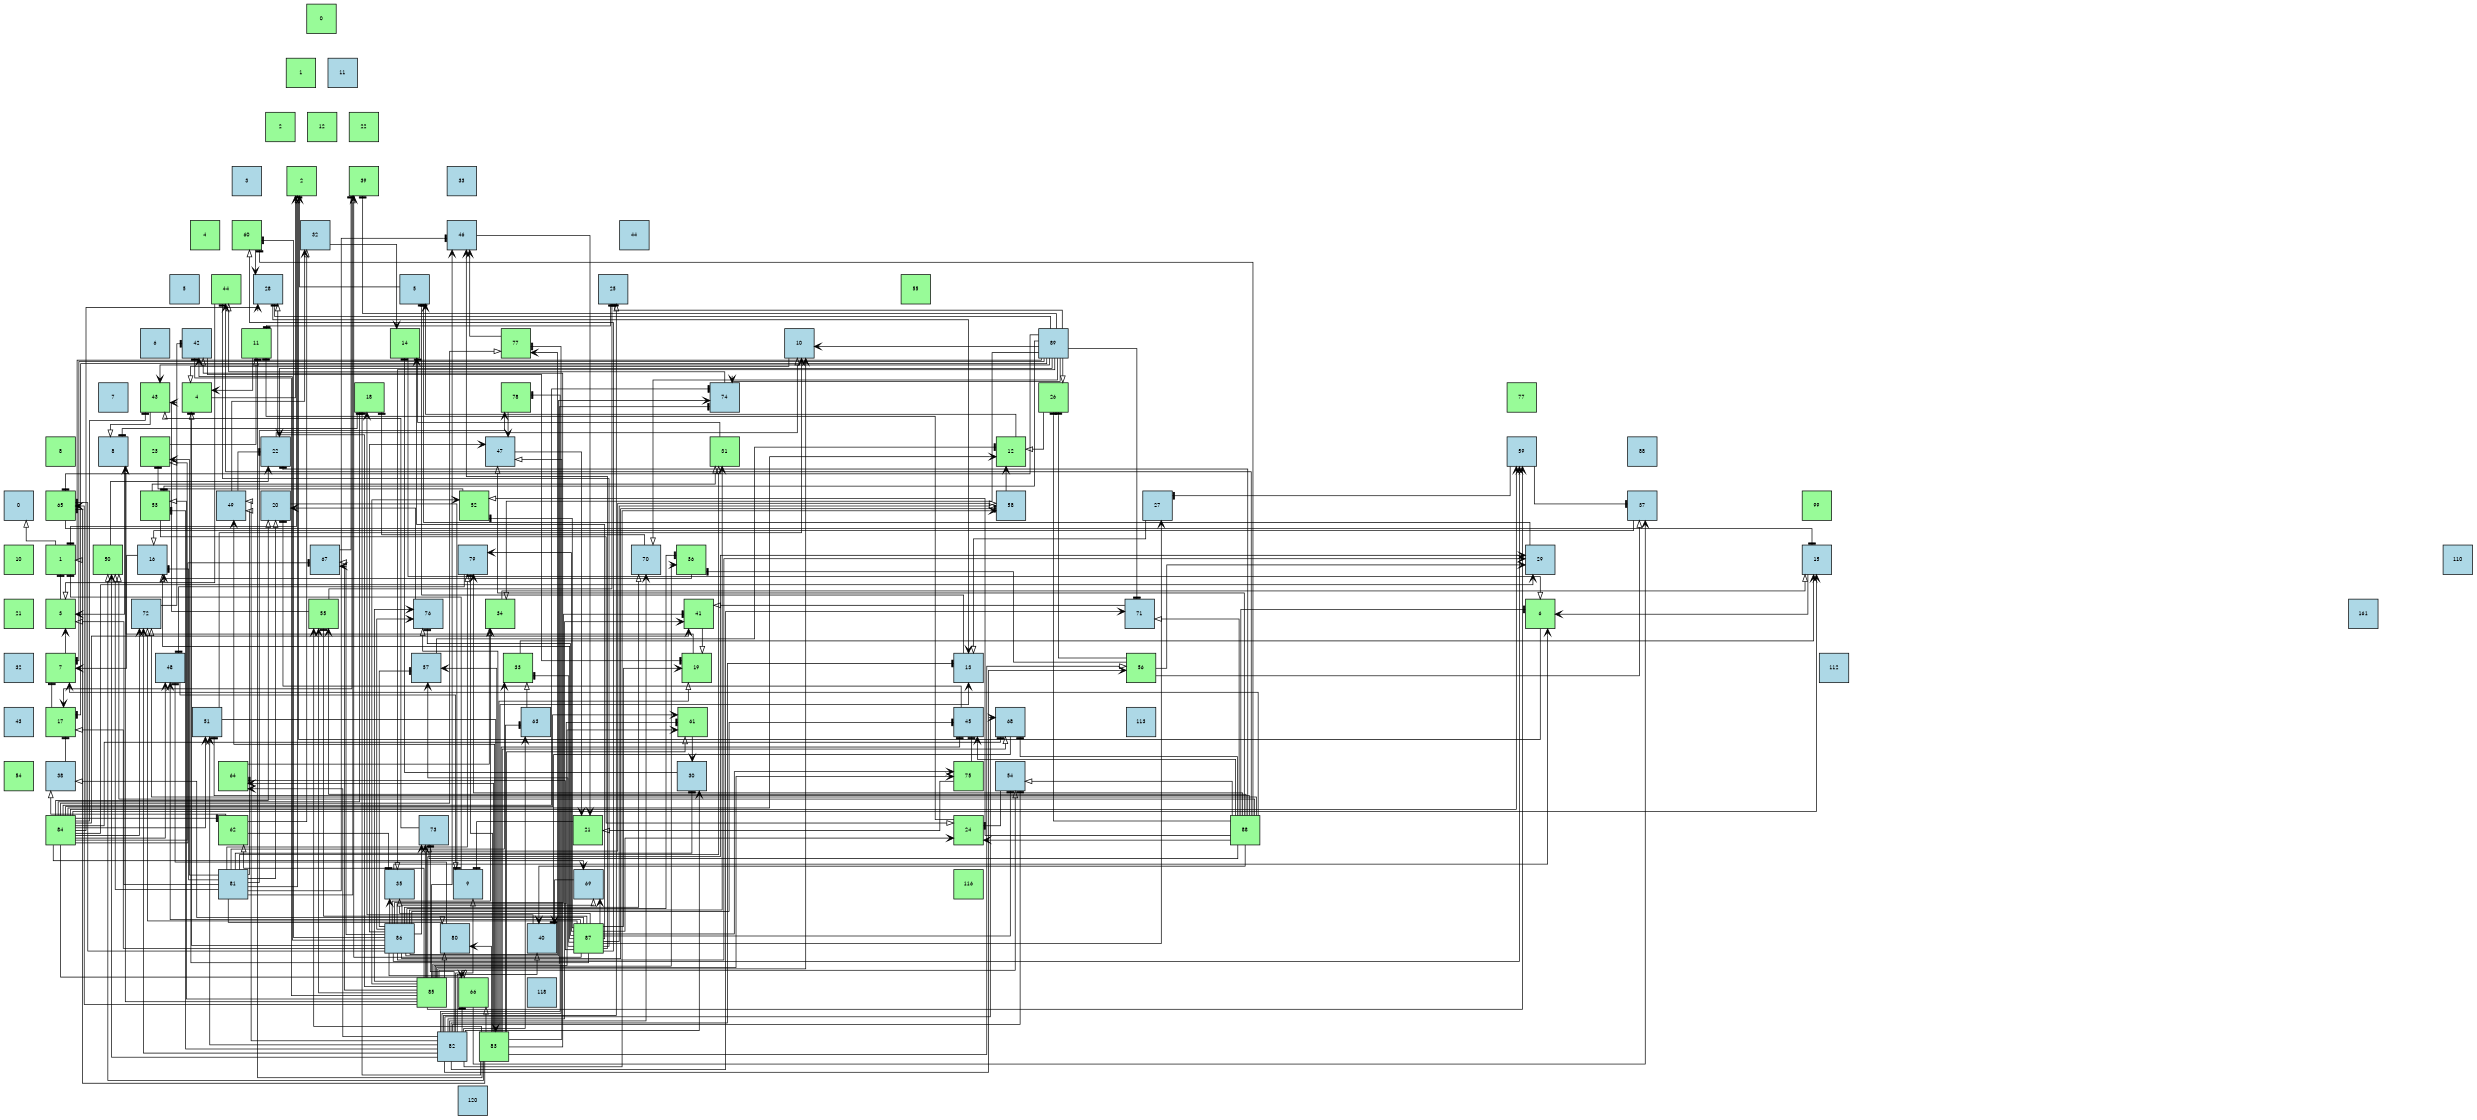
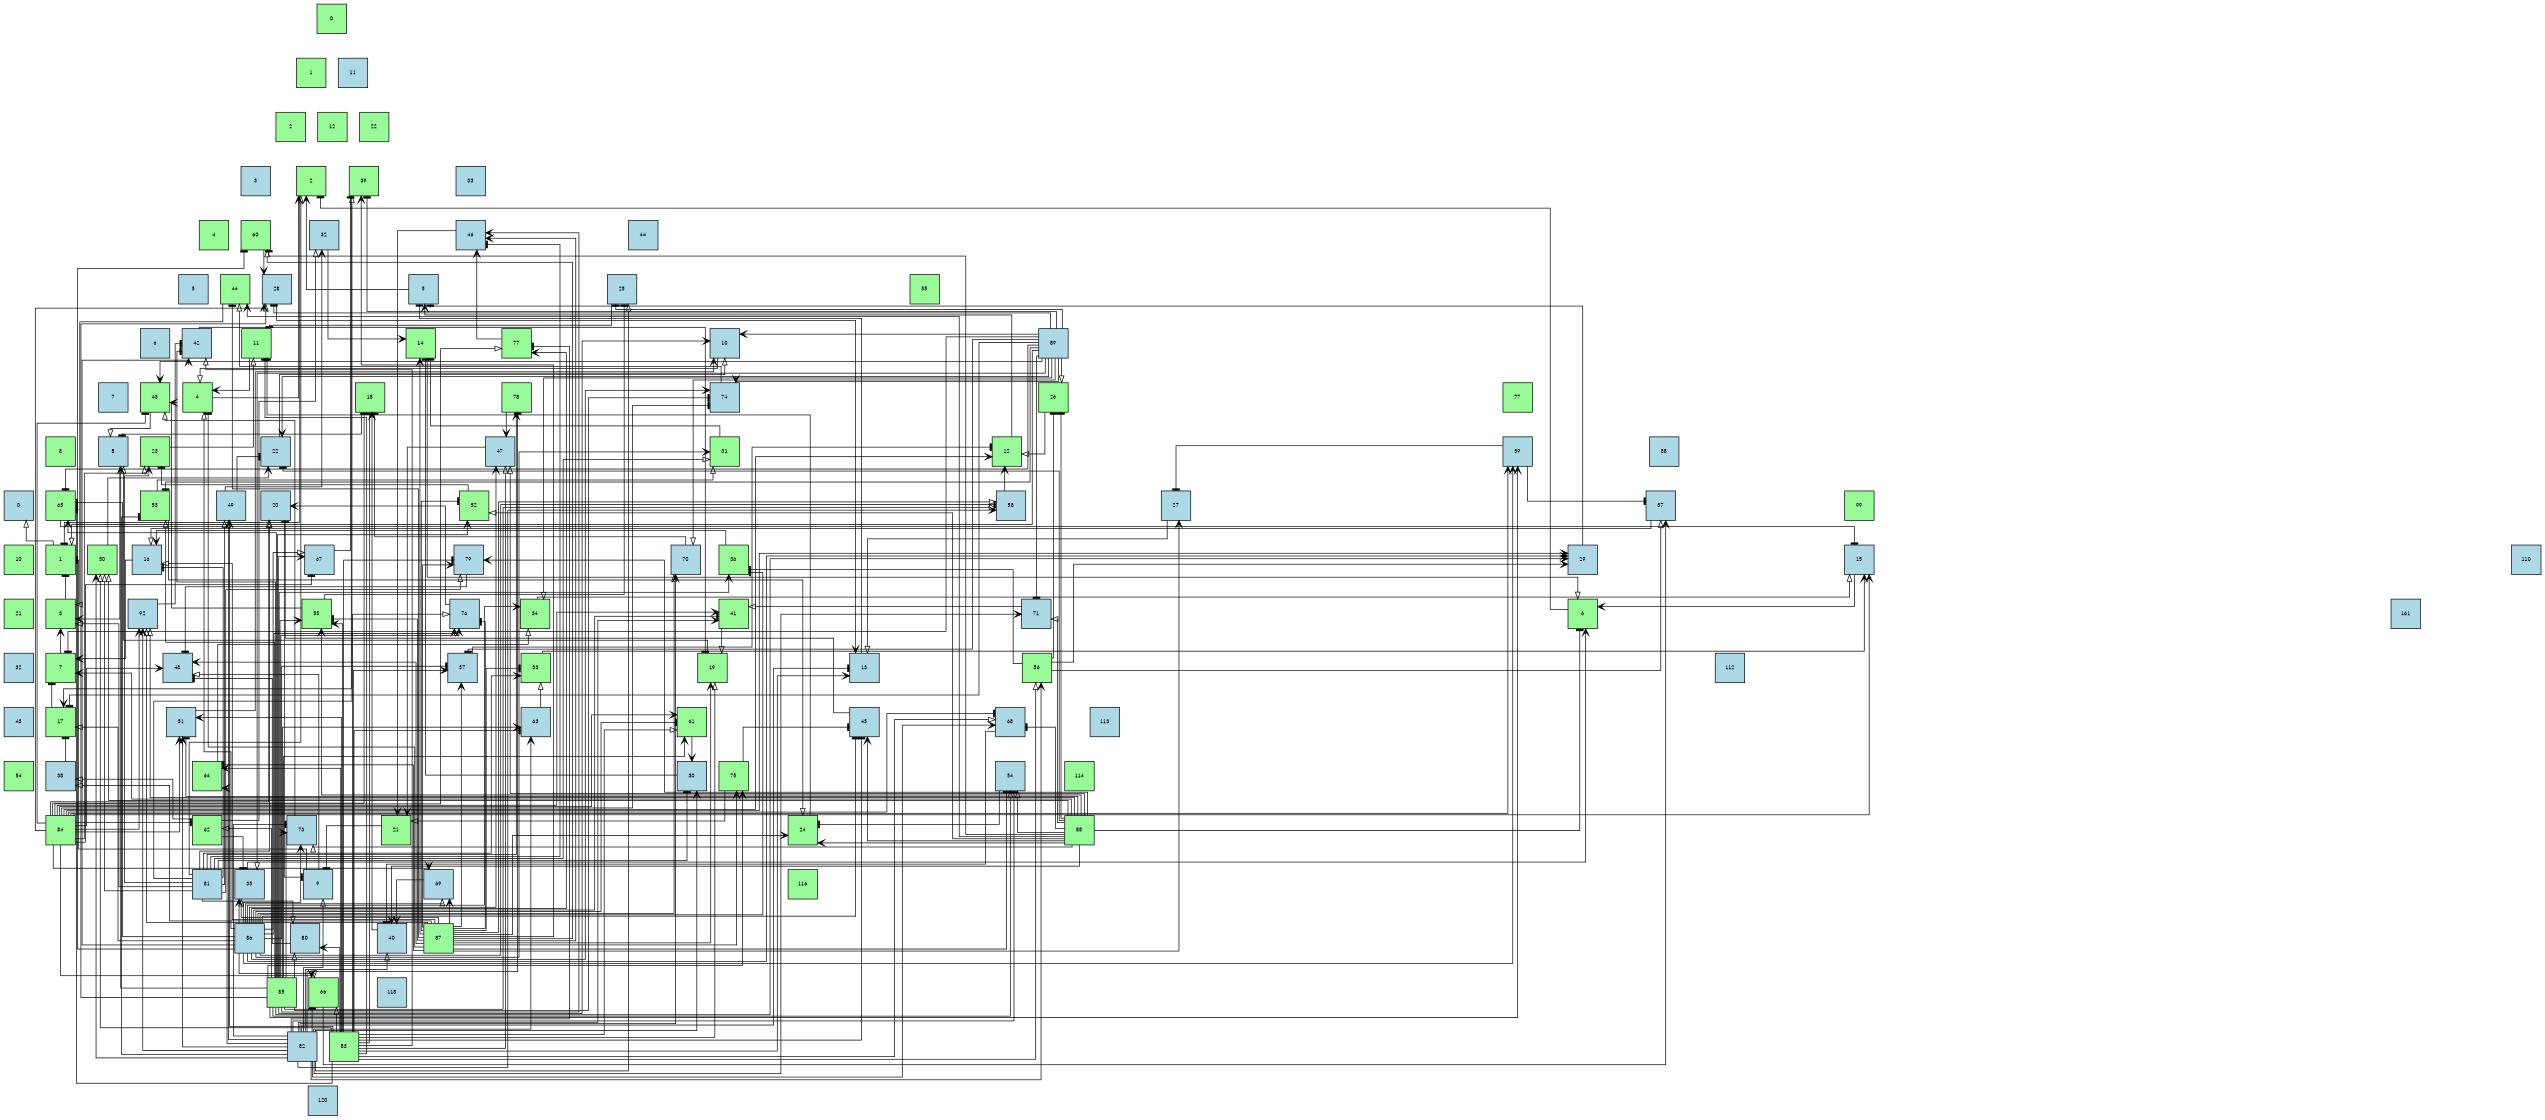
none -> (972, 582)
(146, 614) -> (143, 614)
(396, 695) -> (309, 674)
(483, 720) -> (342, 805)
none -> (283, 737)
none -> (1079, 776)
